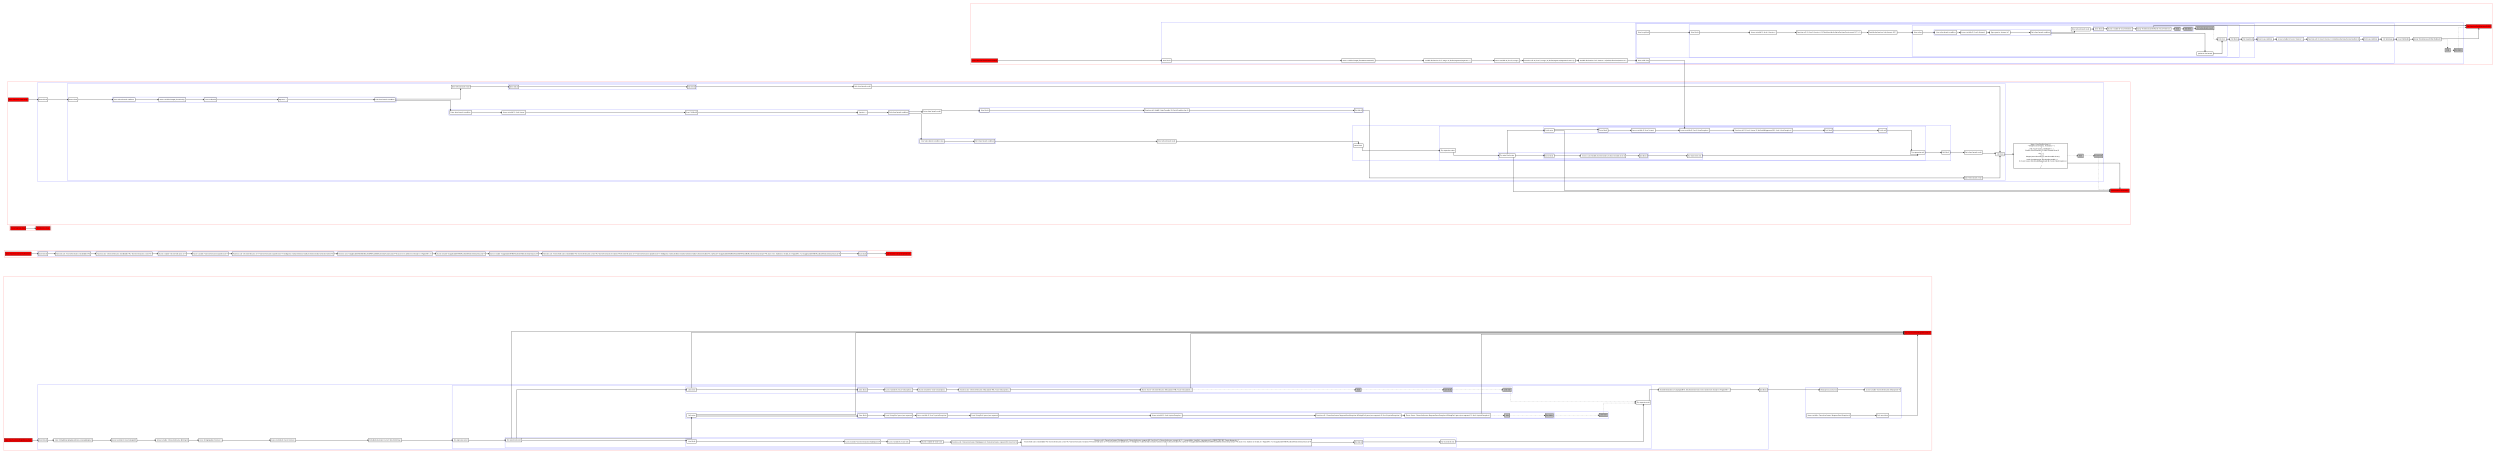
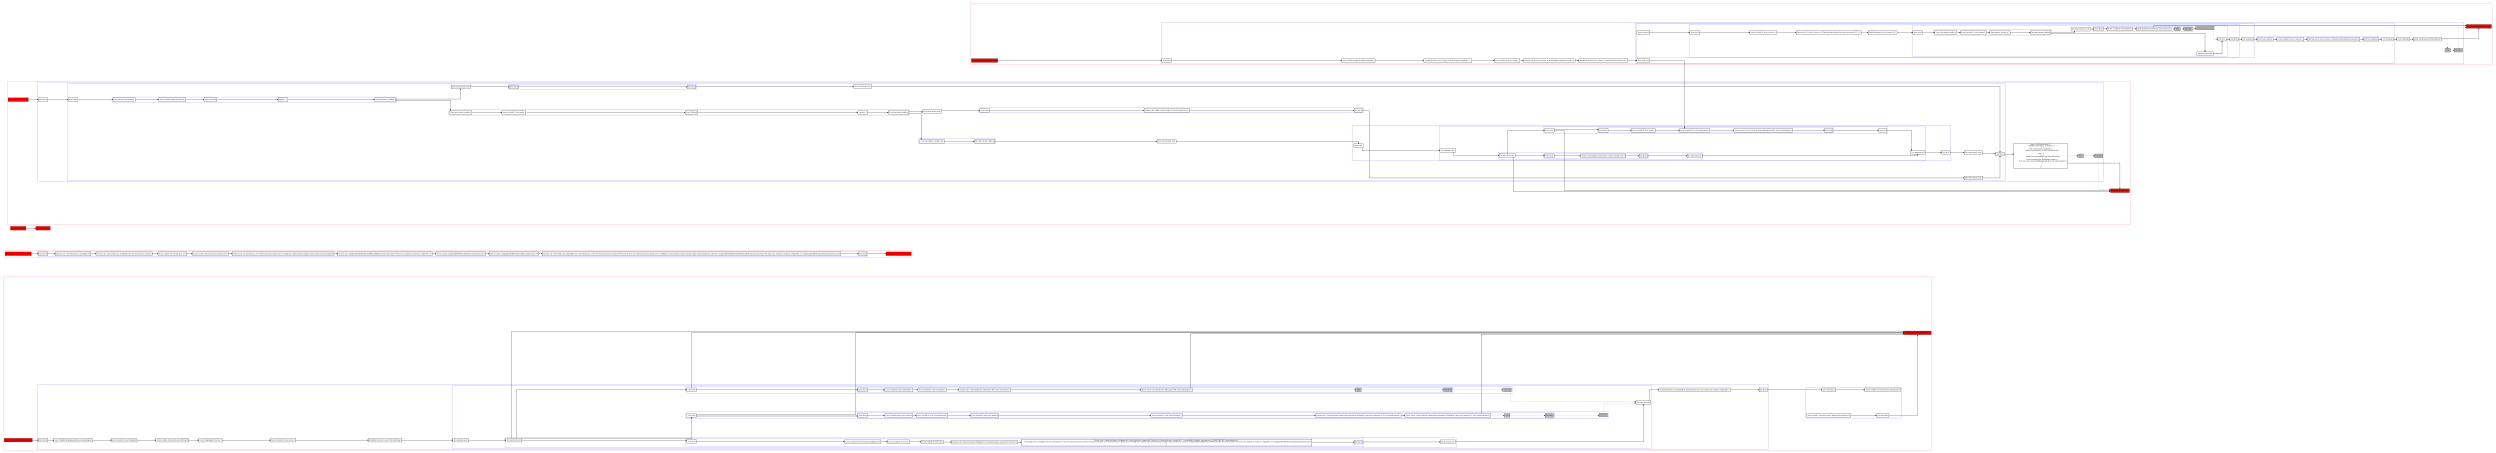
(1829, 390) -> (1829, 390)
